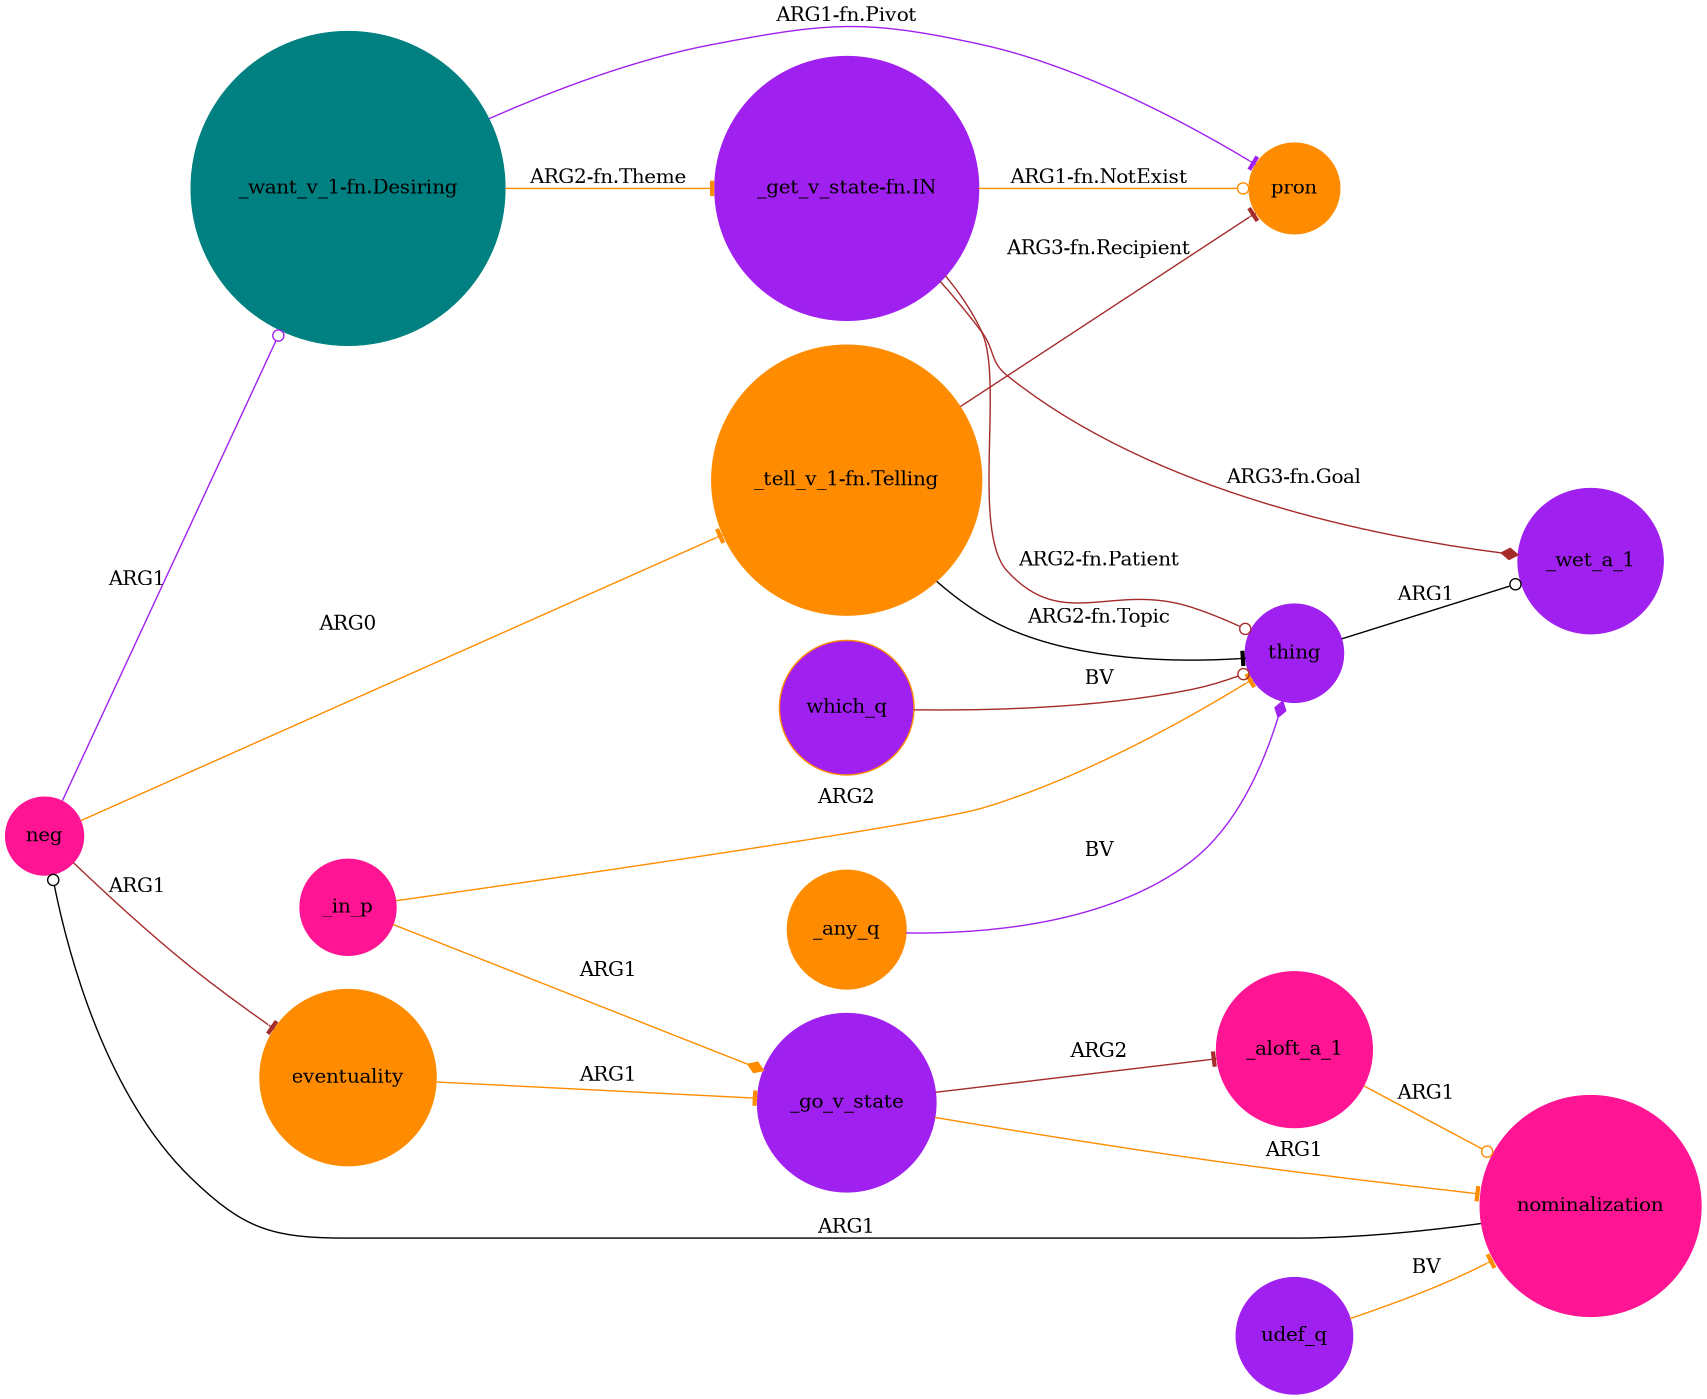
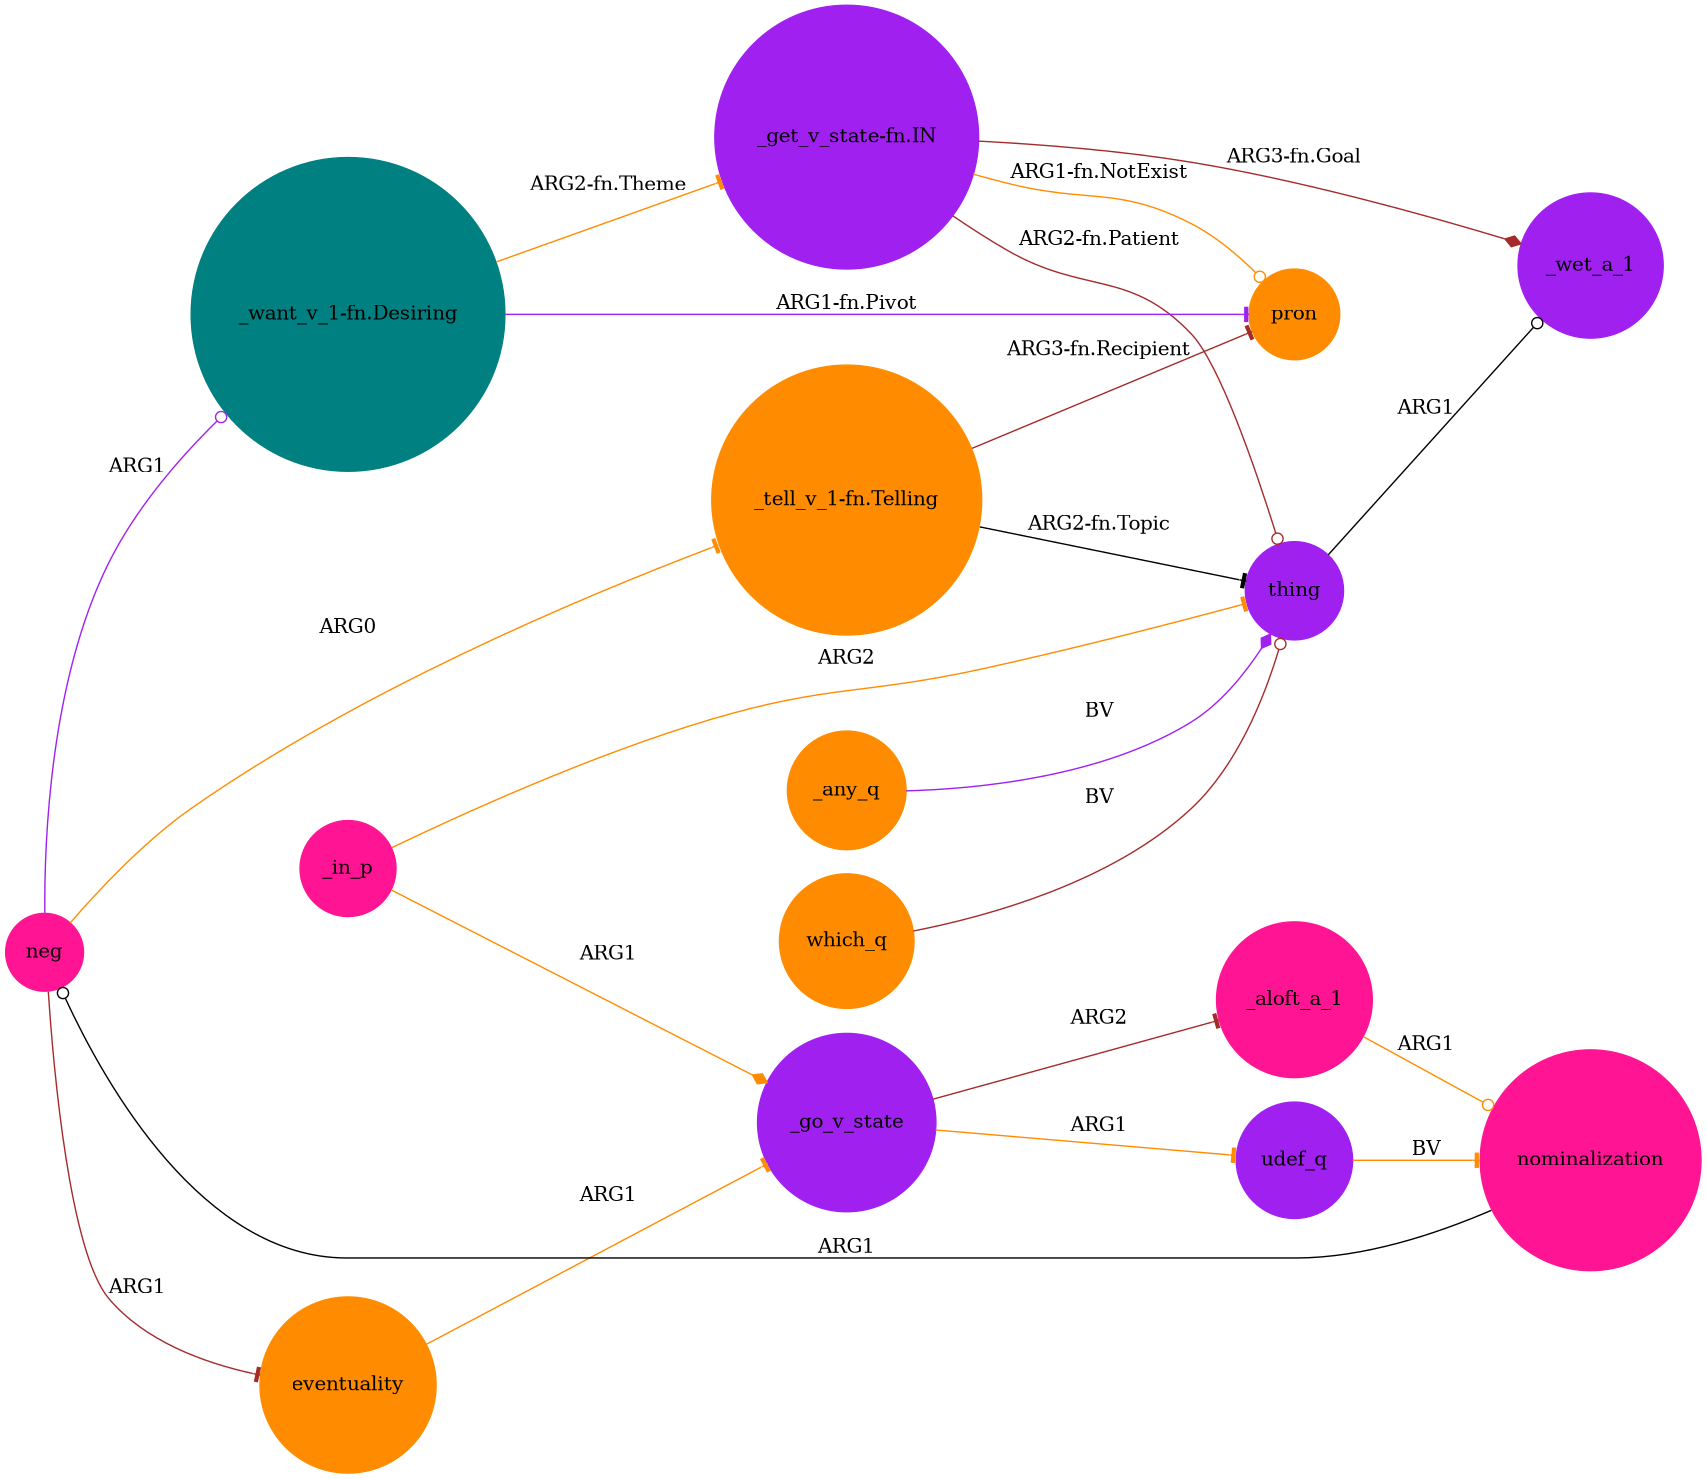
(847, 708) -> (847, 941)
(1203, 1159) -> (1082, 1142)
